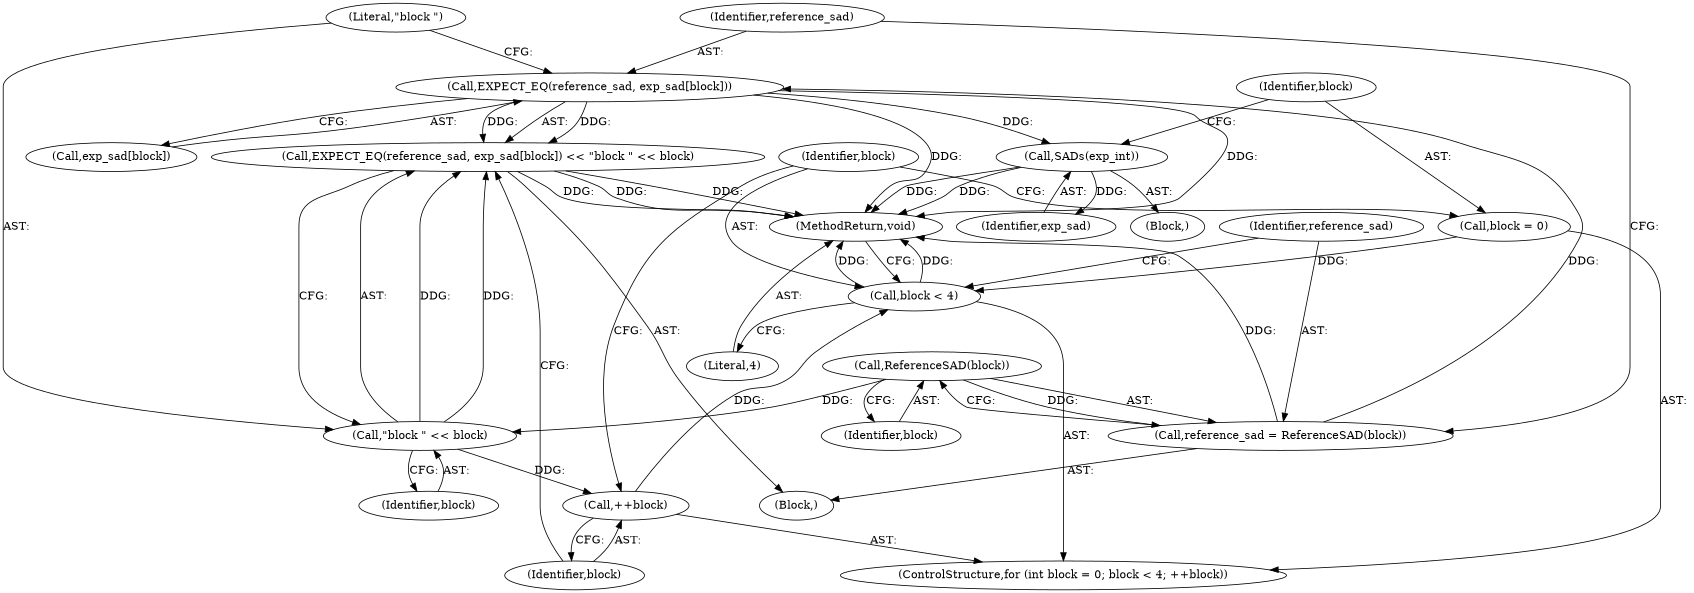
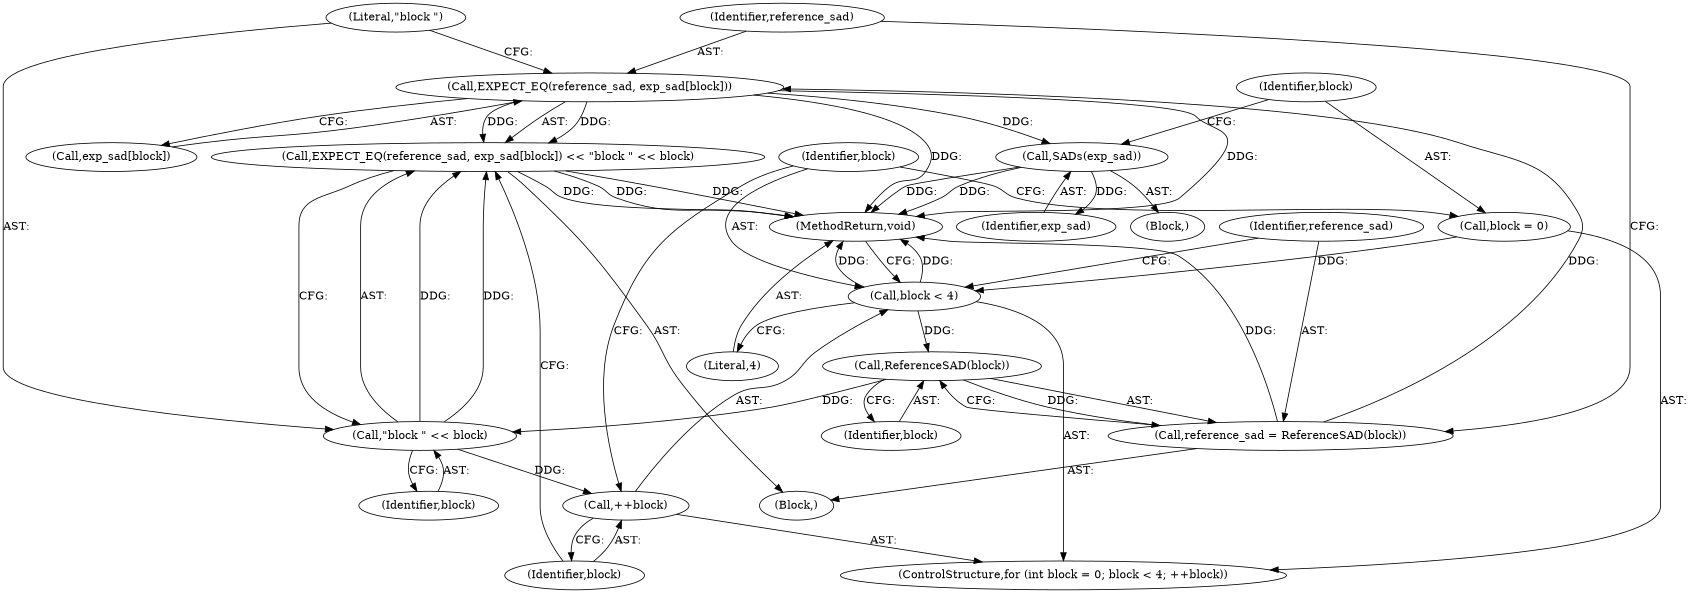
(1082, 157) -> (1082, 157)
none -> (922, 327)
(751, 401) -> (751, 401)
